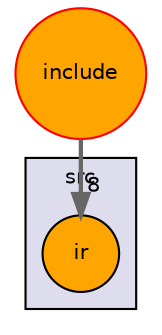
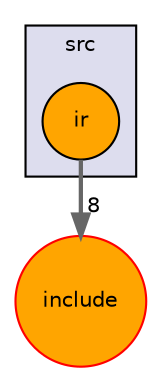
(81, 172) -> (81, 190)
